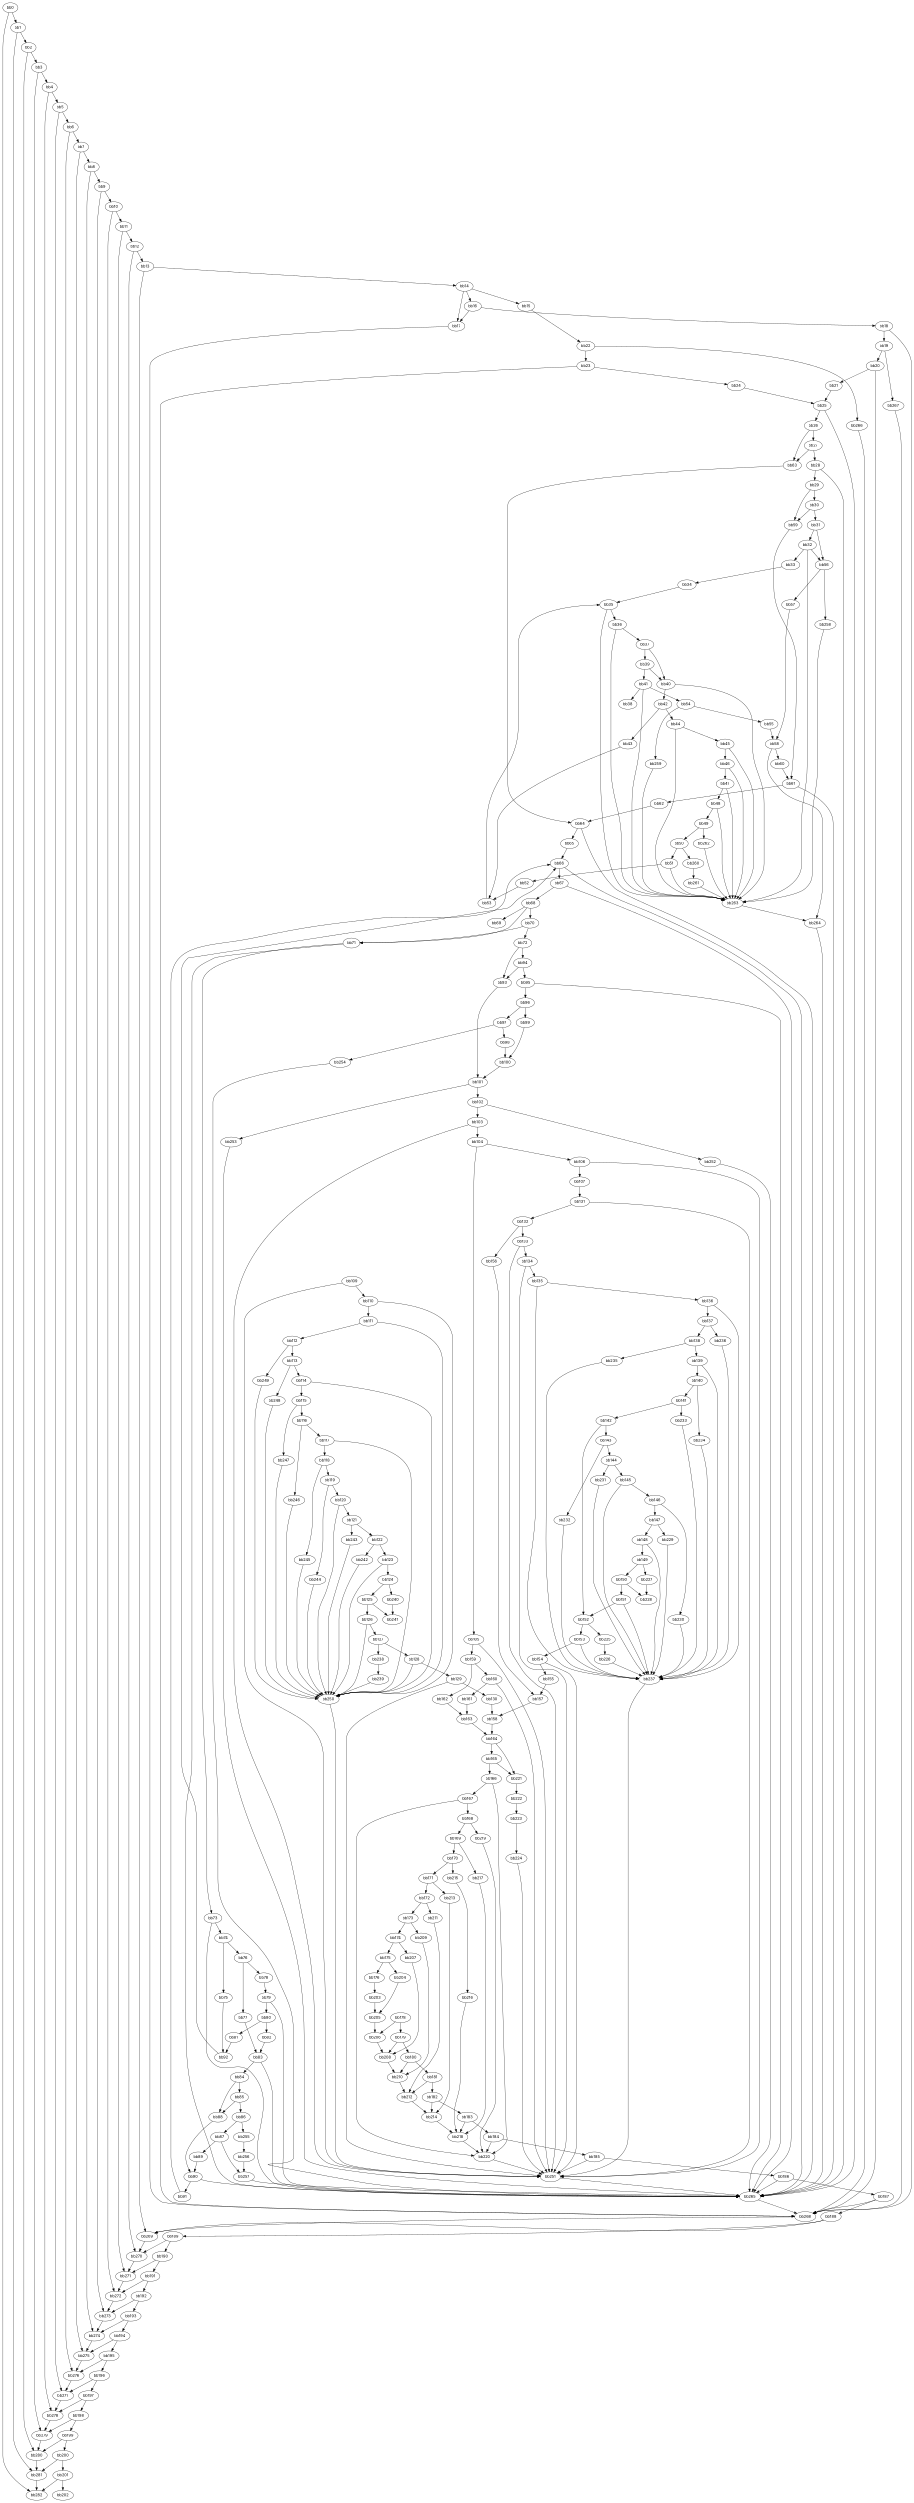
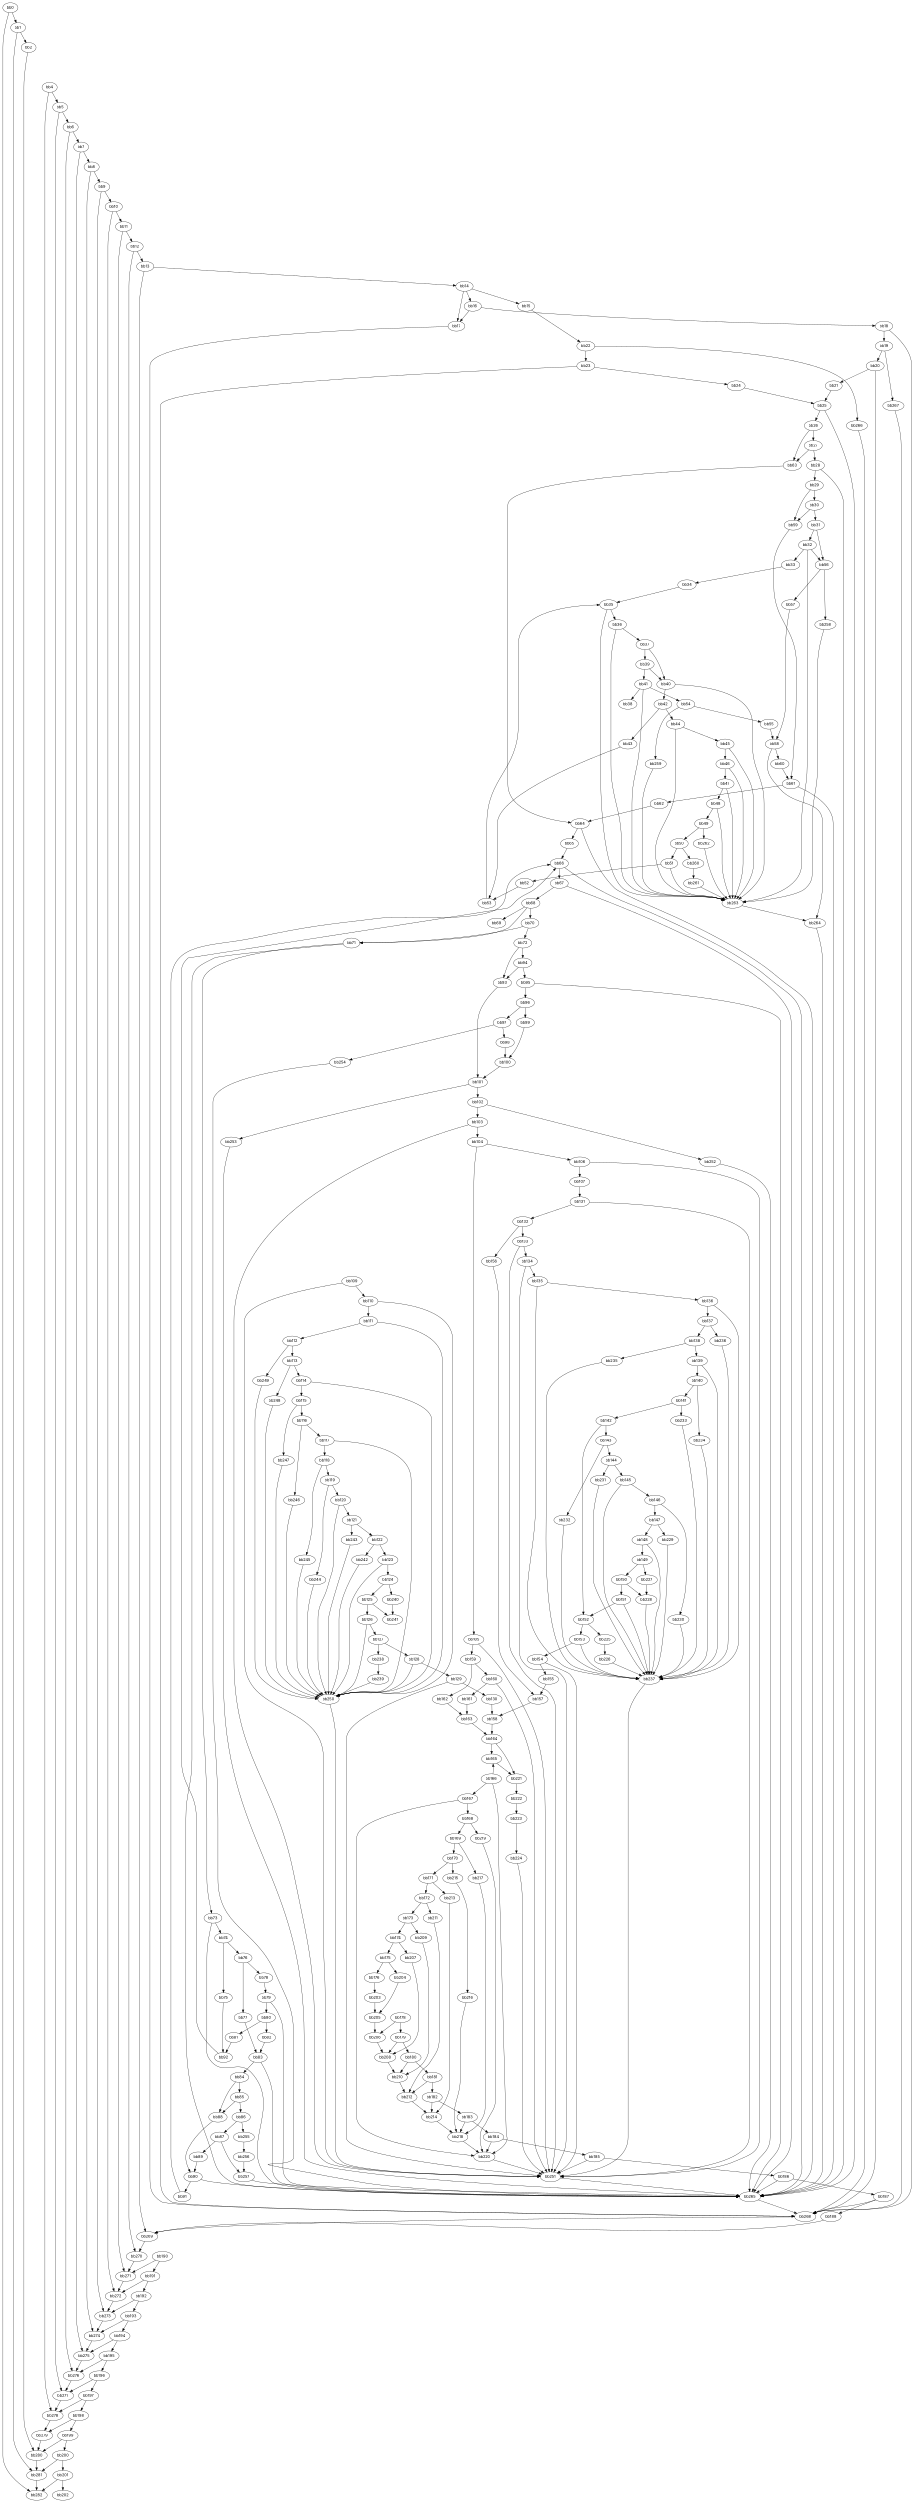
(39, 67) -> none
none -> (648, 1638)
(490, 1767) -> (493, 1770)
(173, 2237) -> none
